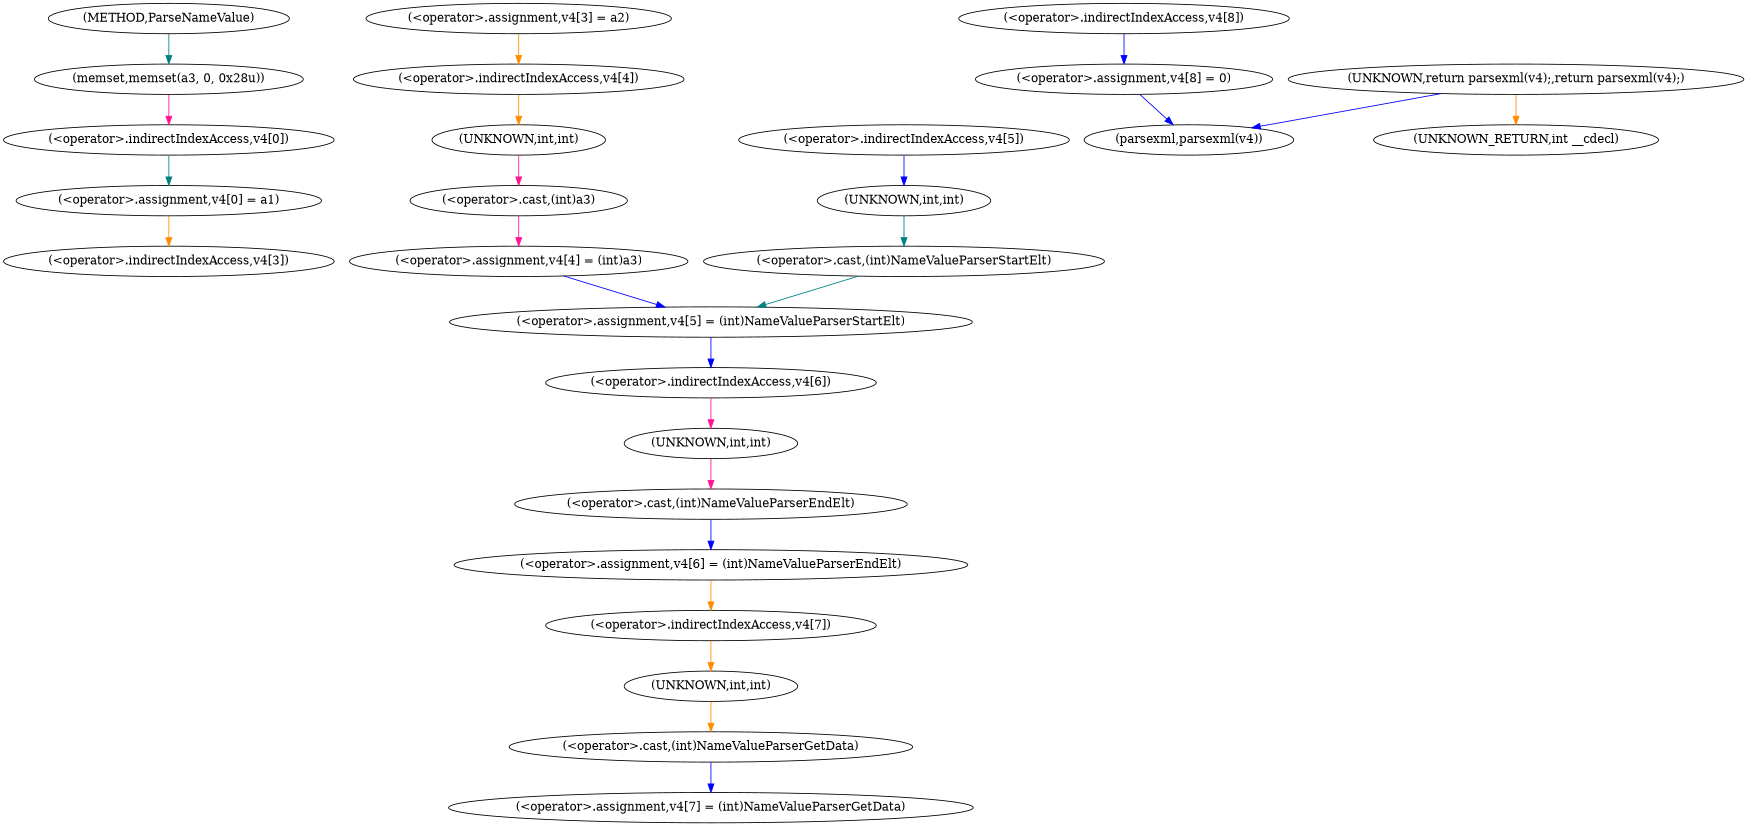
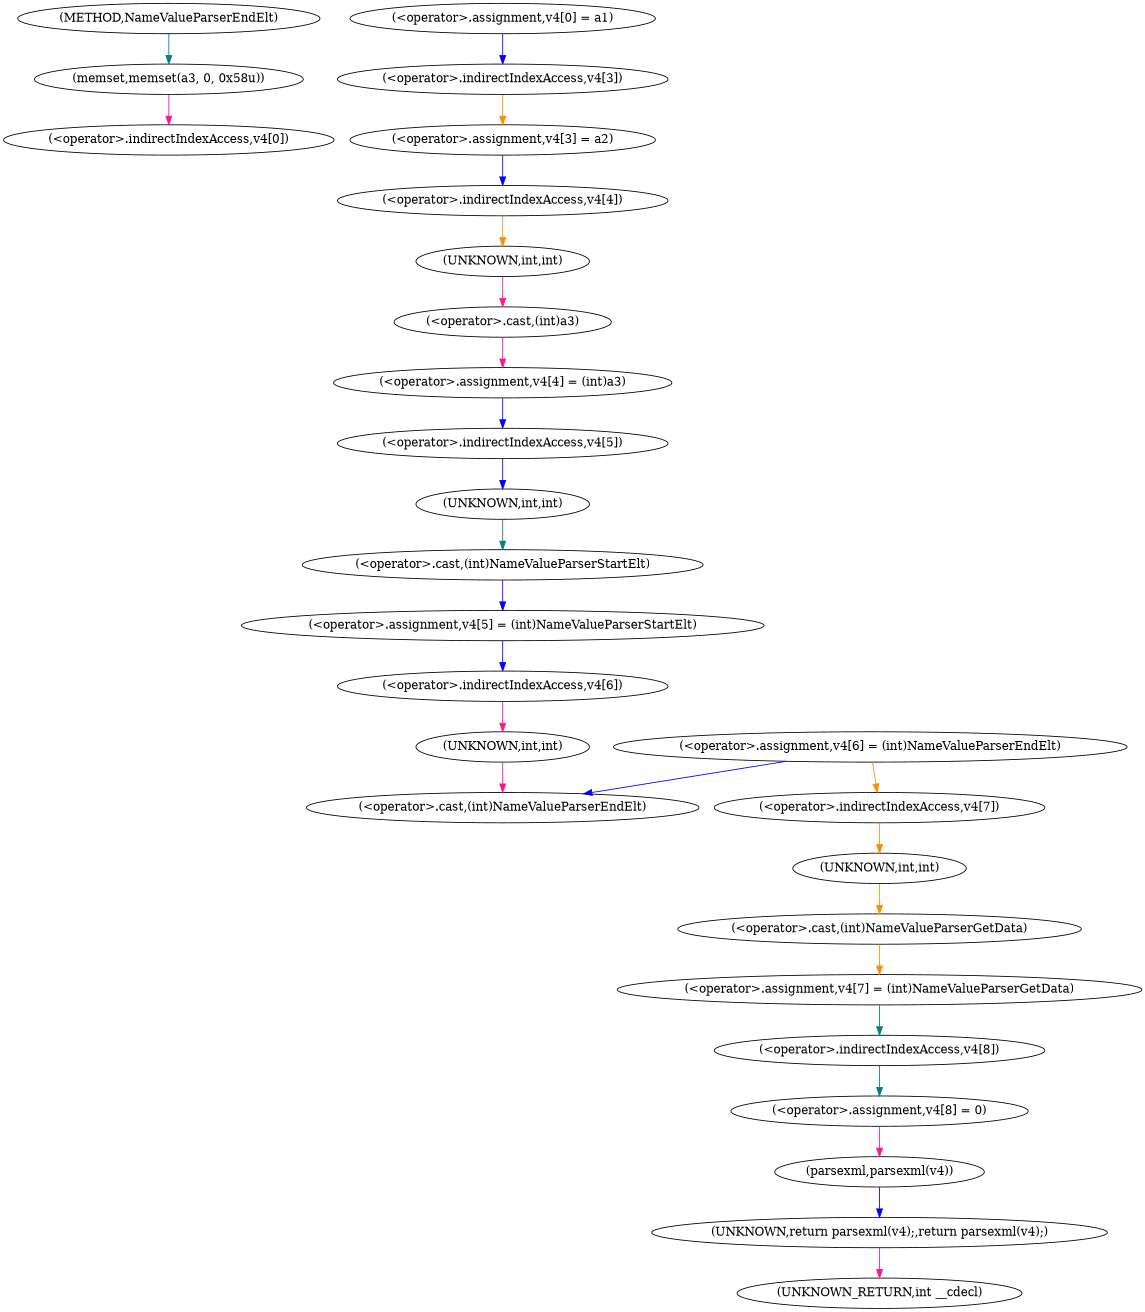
(169, 19) -> (169, 19)
(519, 45) -> (503, 166)
(1124, 45) -> (880, 1077)
(169, 79) -> (169, 79)
none -> (503, 105)
(1516, 105) -> (880, 1259)
(1153, 107) -> (880, 1137)
(1351, 110) -> (880, 1198)
(169, 166) -> none
(169, 227) -> (503, 45)
(610, 290) -> (503, 409)
(812, 290) -> (503, 591)
(711, 530) -> (689, 777)
(711, 773) -> (880, 955)
none -> (880, 1016)
